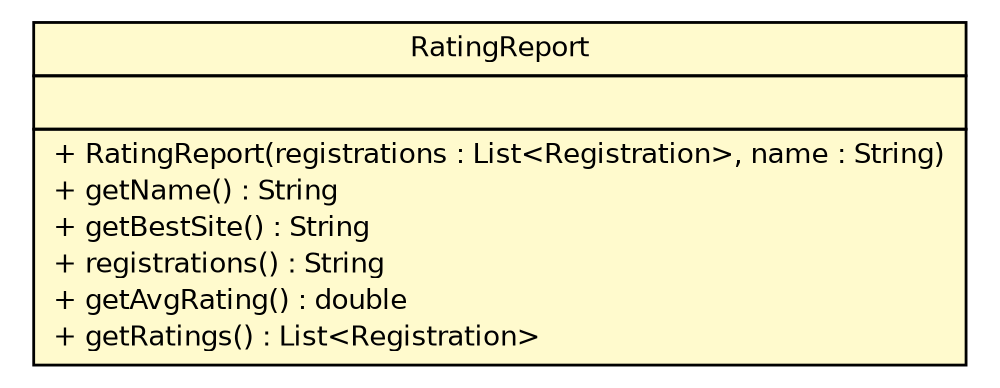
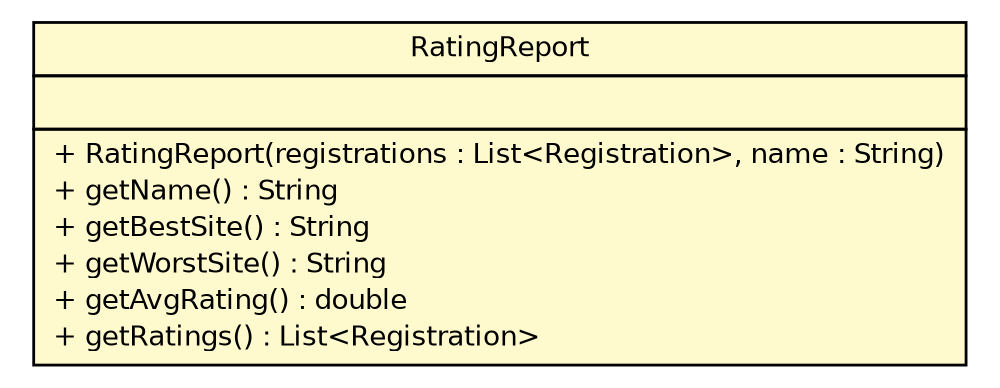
(219, 264) -> (220, 264)
